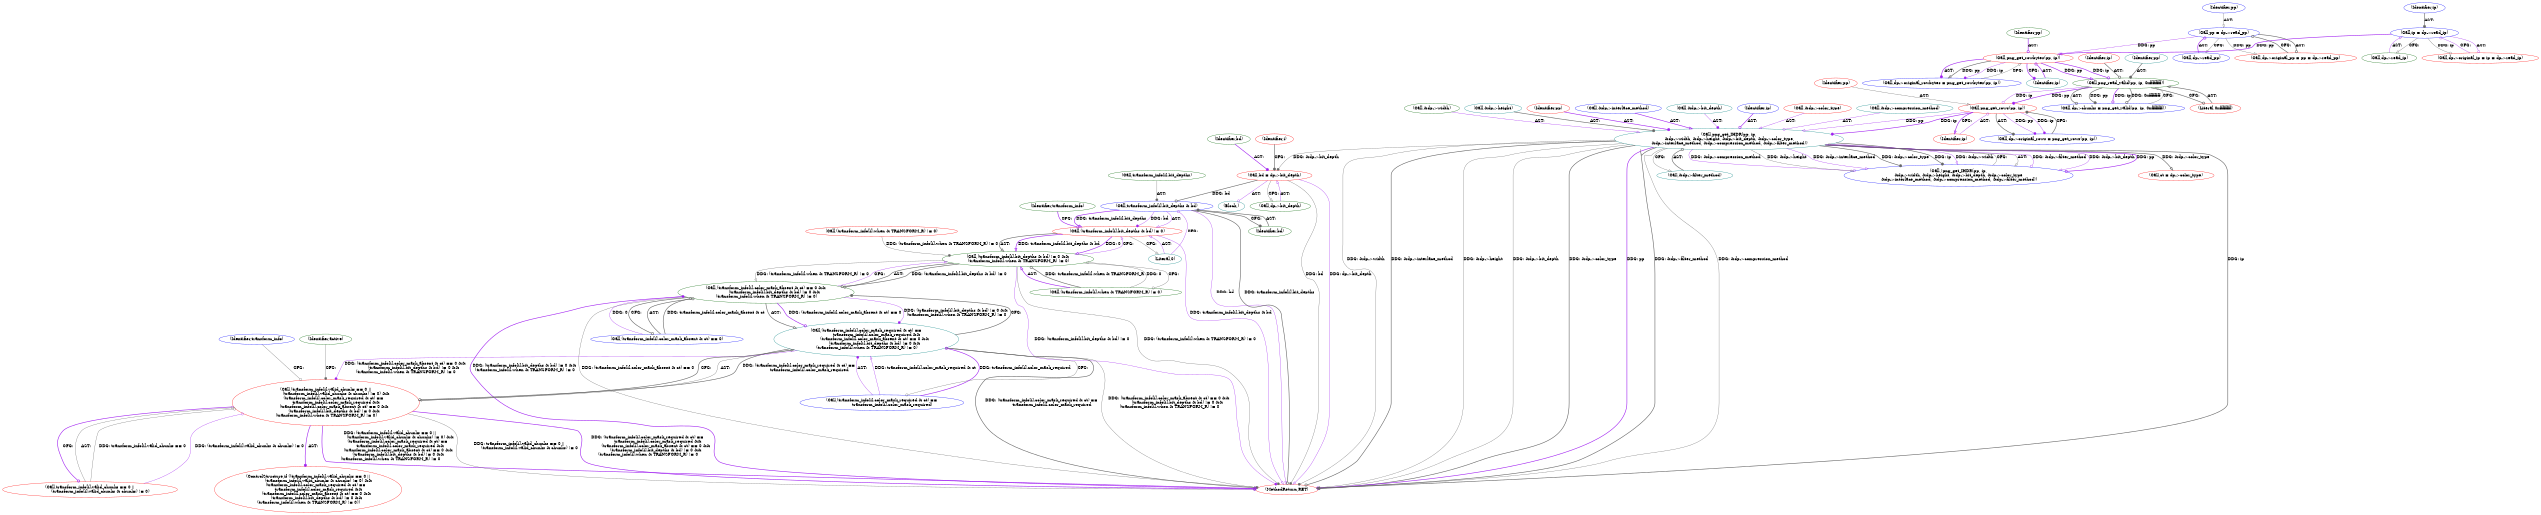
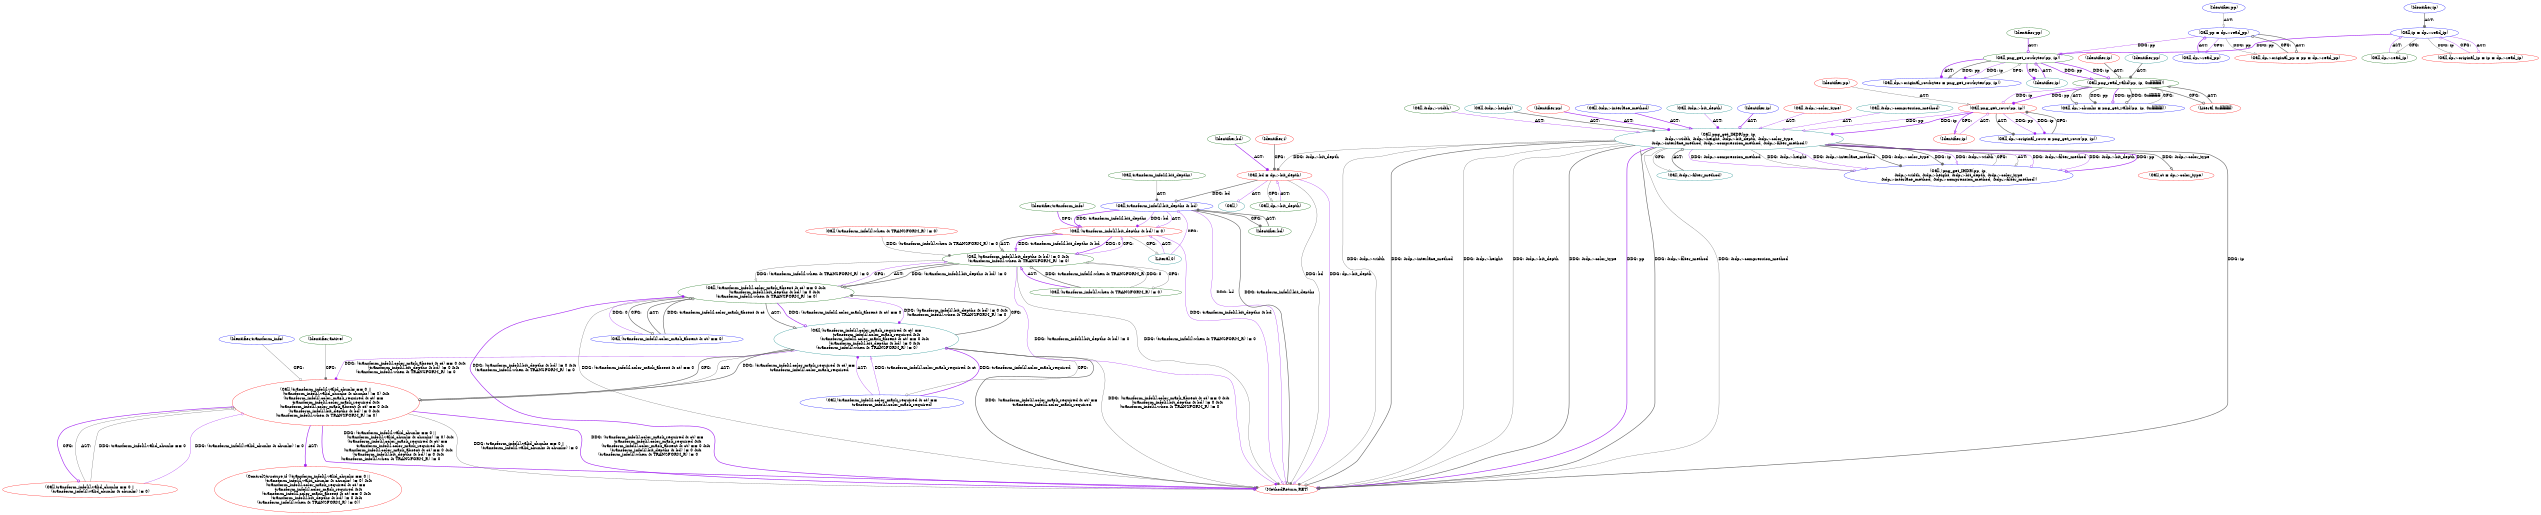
(2213, 44) -> (2213, 44)
(2028, 58) -> (2028, 58)
(1231, 206) -> (1231, 206)
